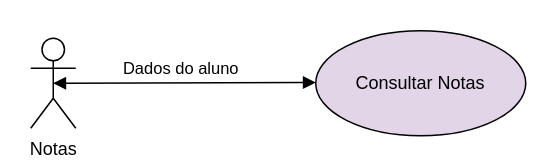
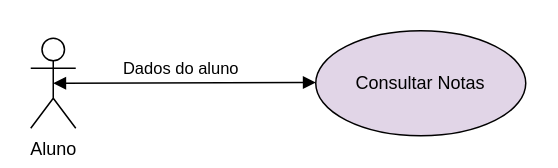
(54, 150) -> (54, 150)
